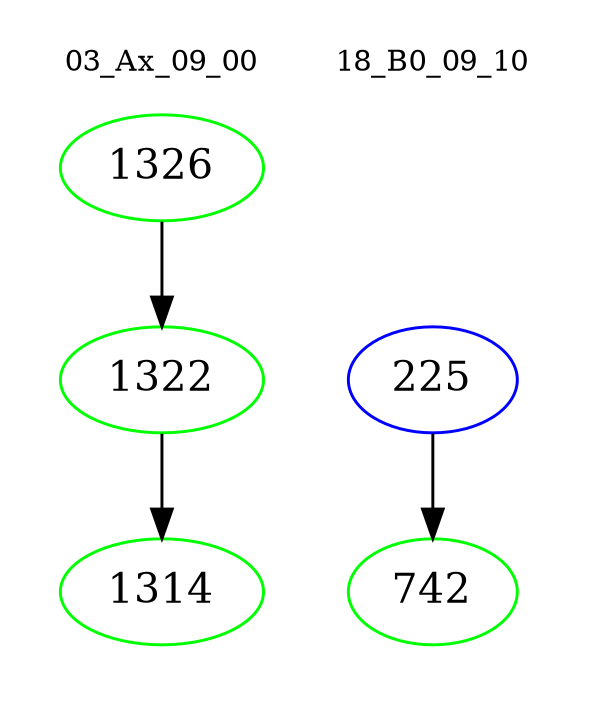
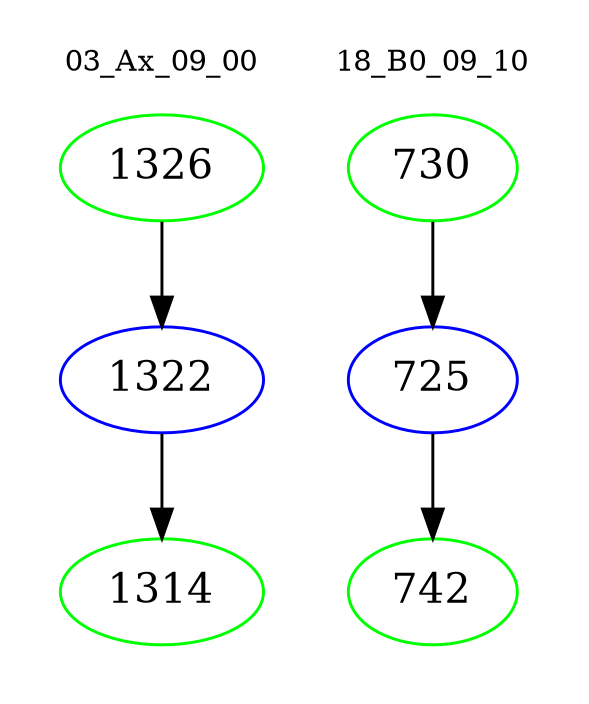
none -> (433, 168)
(162, 380) -> (162, 380)
(433, 380) -> (433, 380)
